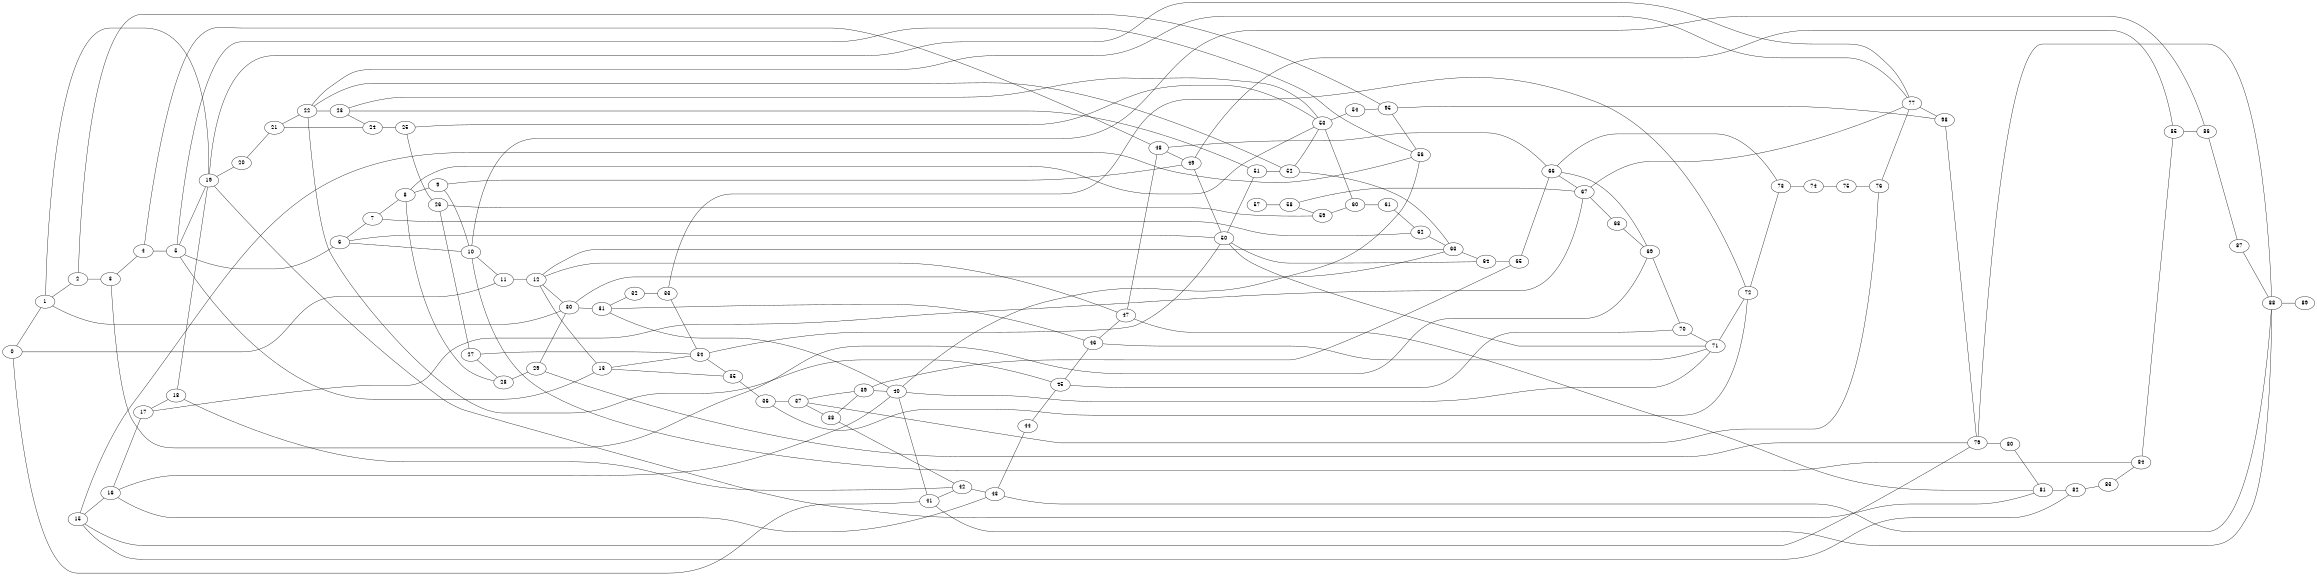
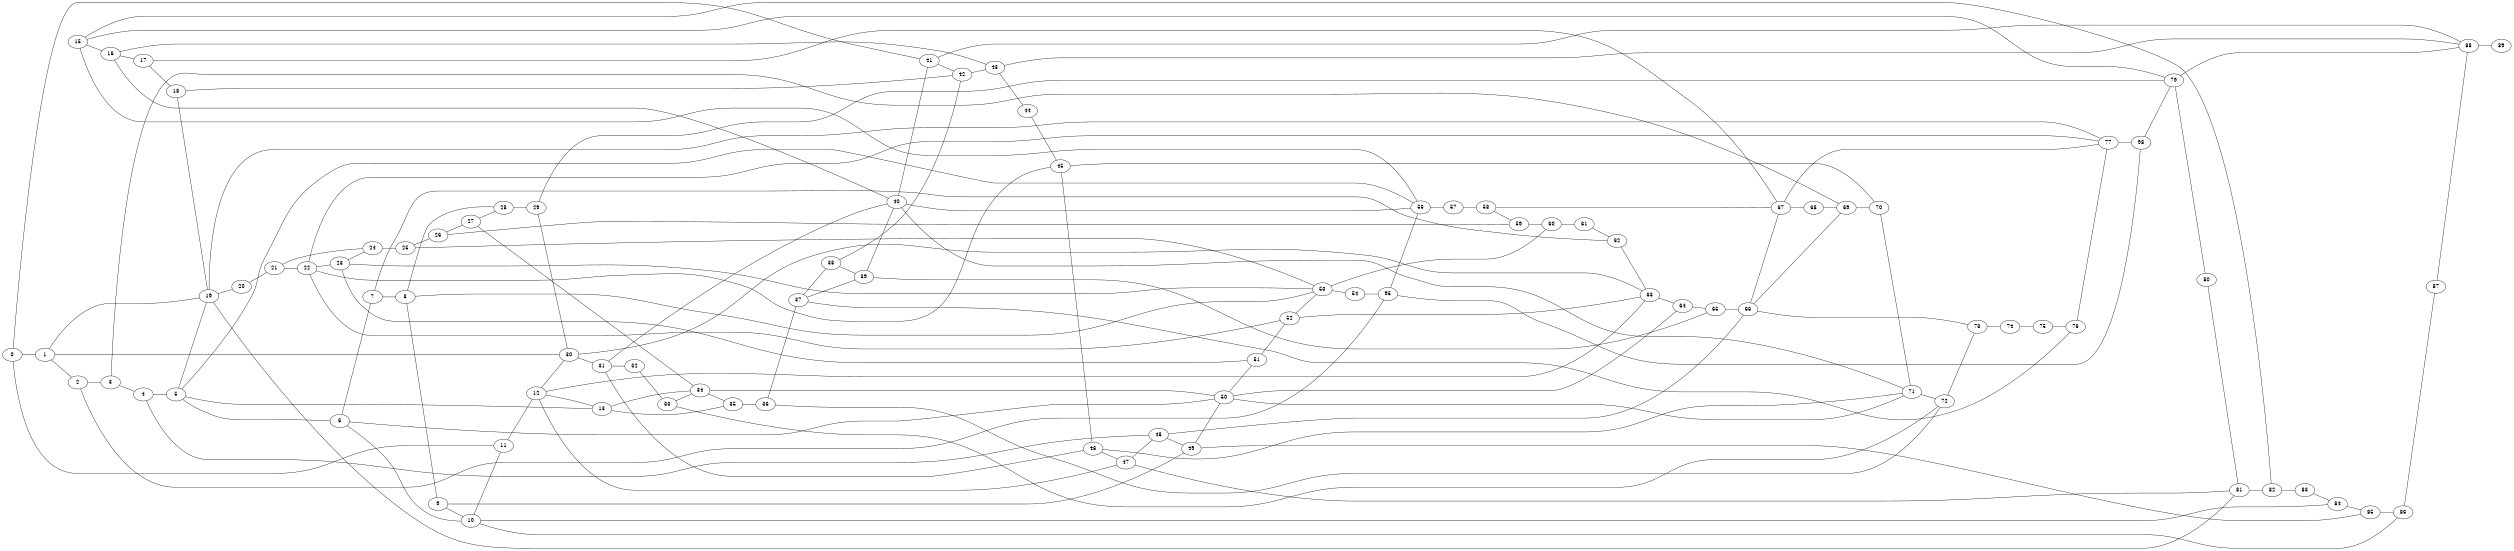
none -> (1437, 207)
